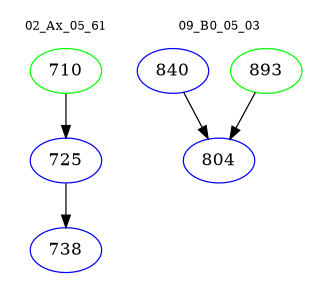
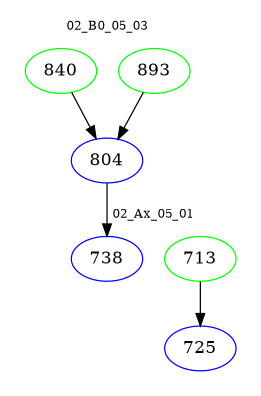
(66, 27) -> (154, 215)
(220, 27) -> (108, 27)
(66, 71) -> (200, 259)
(173, 71) -> (61, 71)
(66, 199) -> (107, 210)
